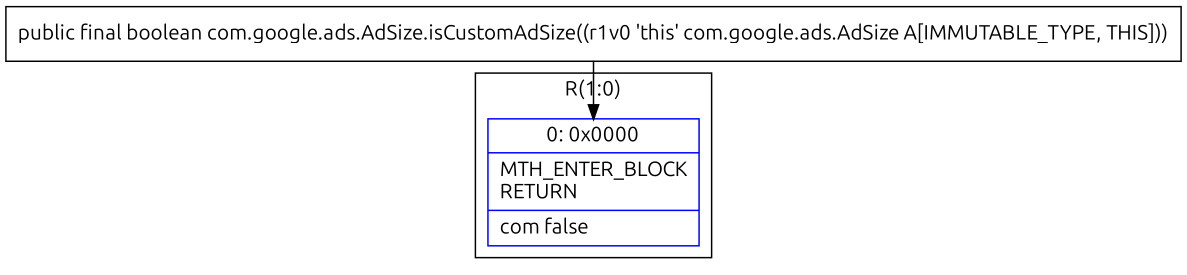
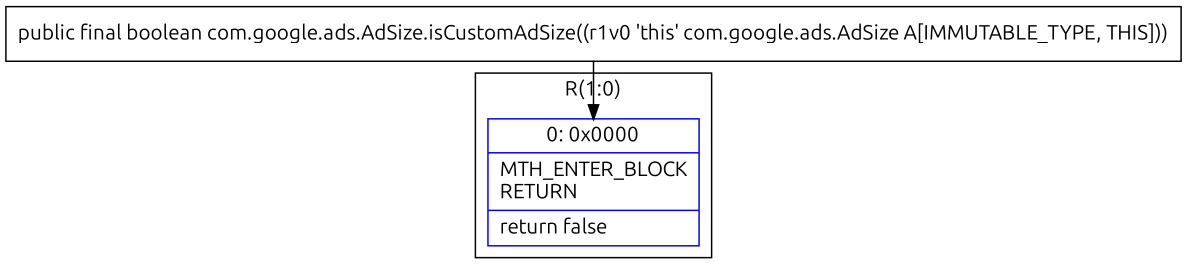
(545, 227) -> (554, 227)
